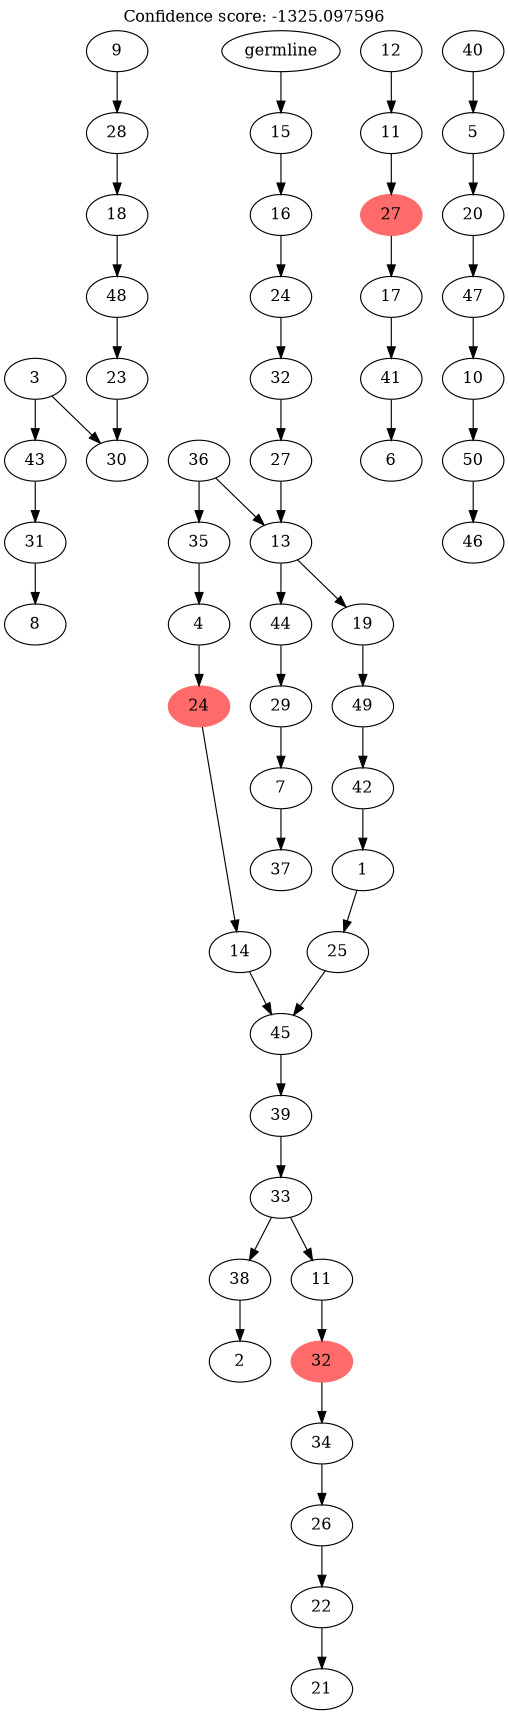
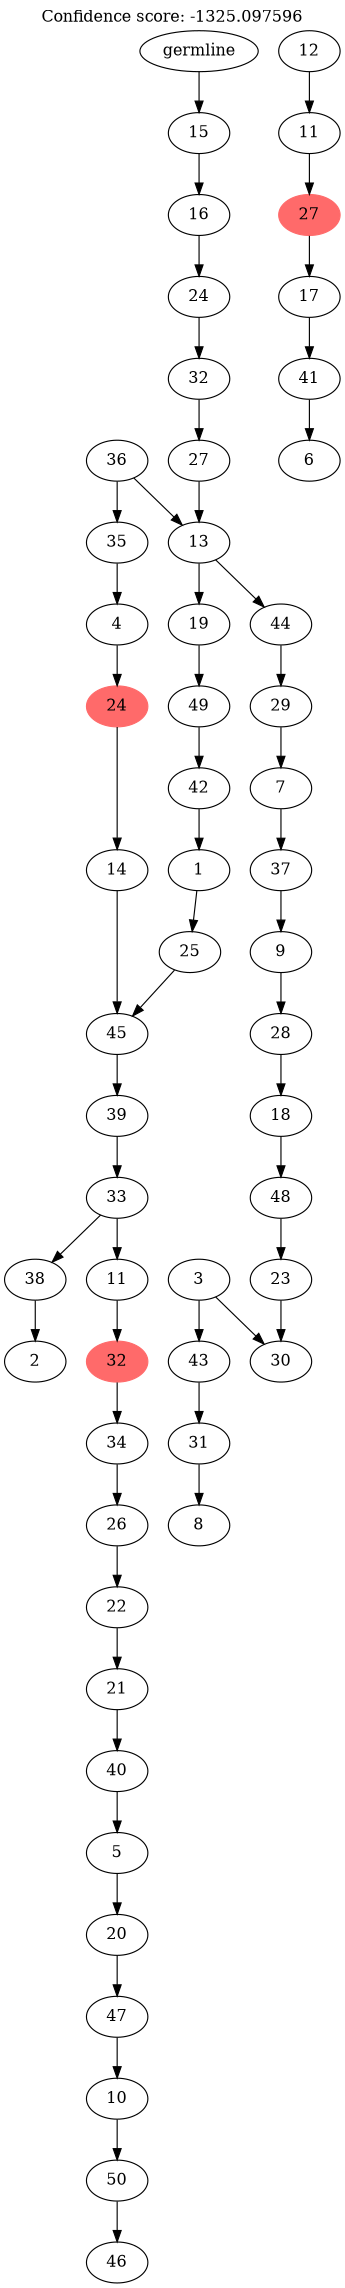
none -> (281, 906)
none -> (117, 1725)
